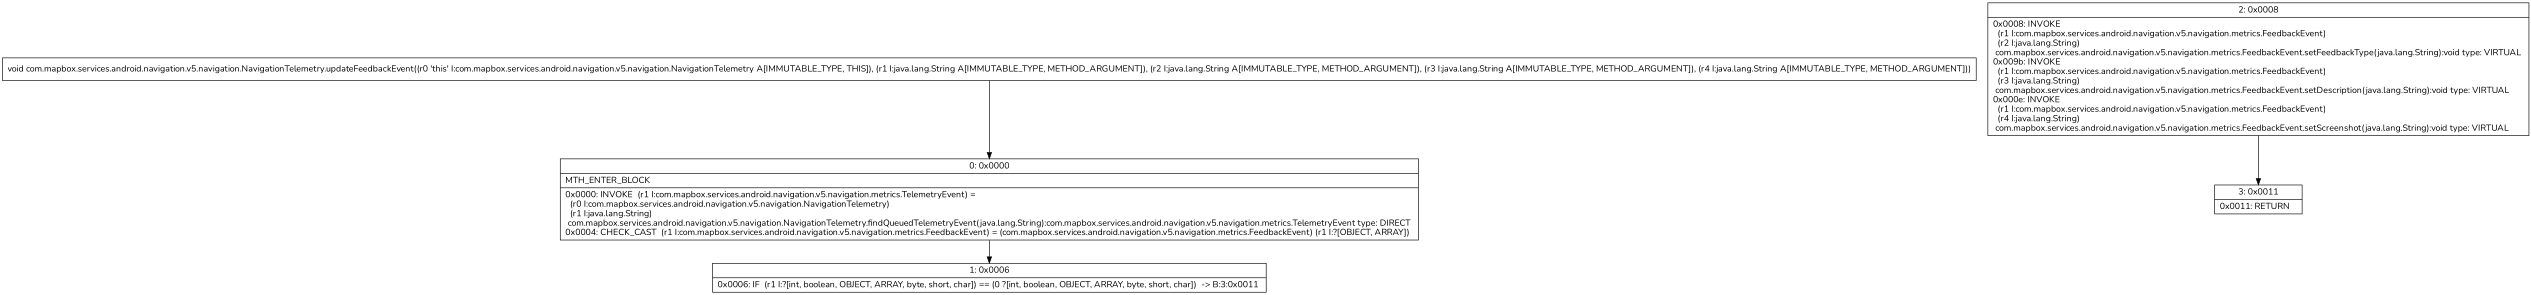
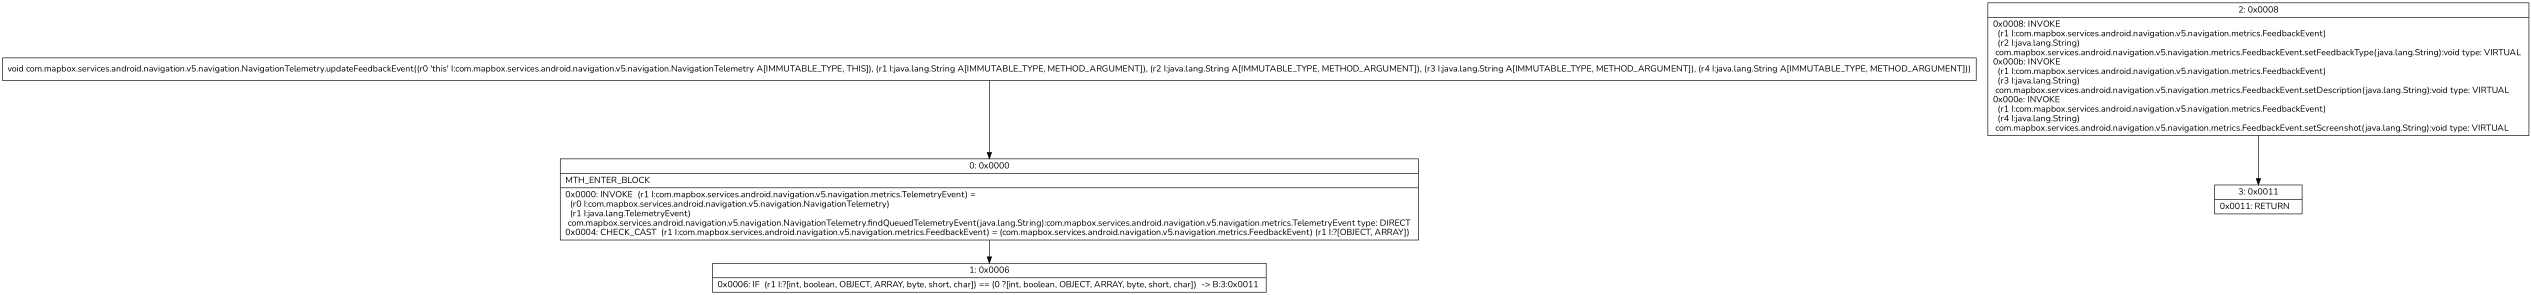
(2029, 62) -> (2029, 62)
(609, 214) -> (628, 214)
